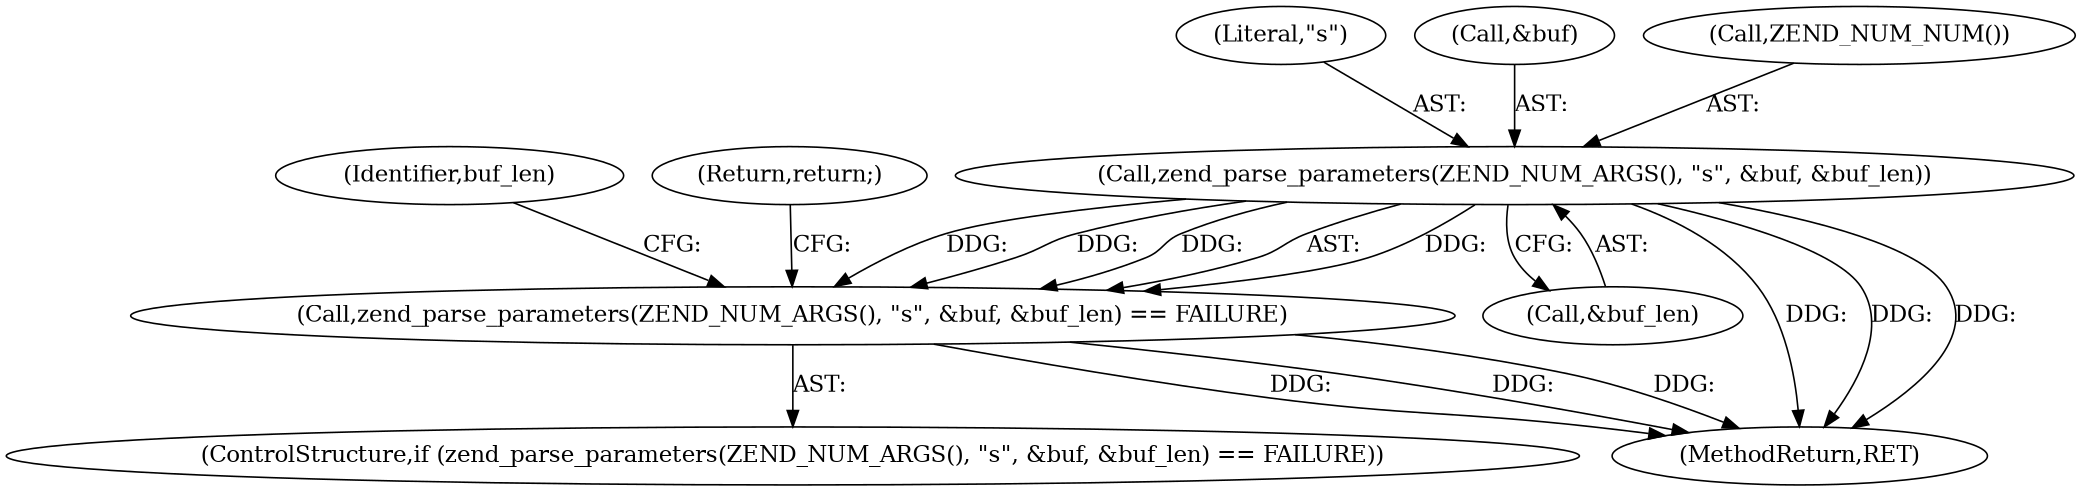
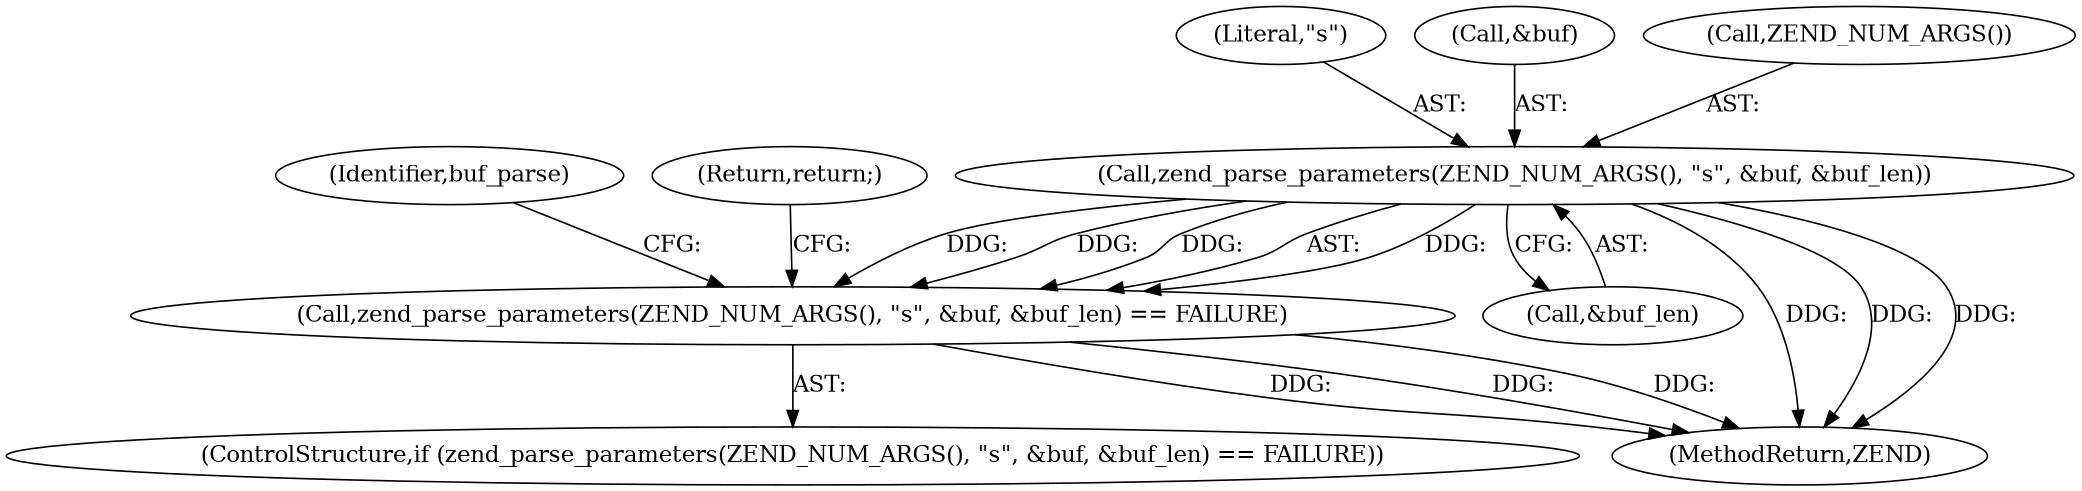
(1859, 35) -> (1859, 35)
(450, 176) -> (450, 176)
(1800, 456) -> (1800, 456)
